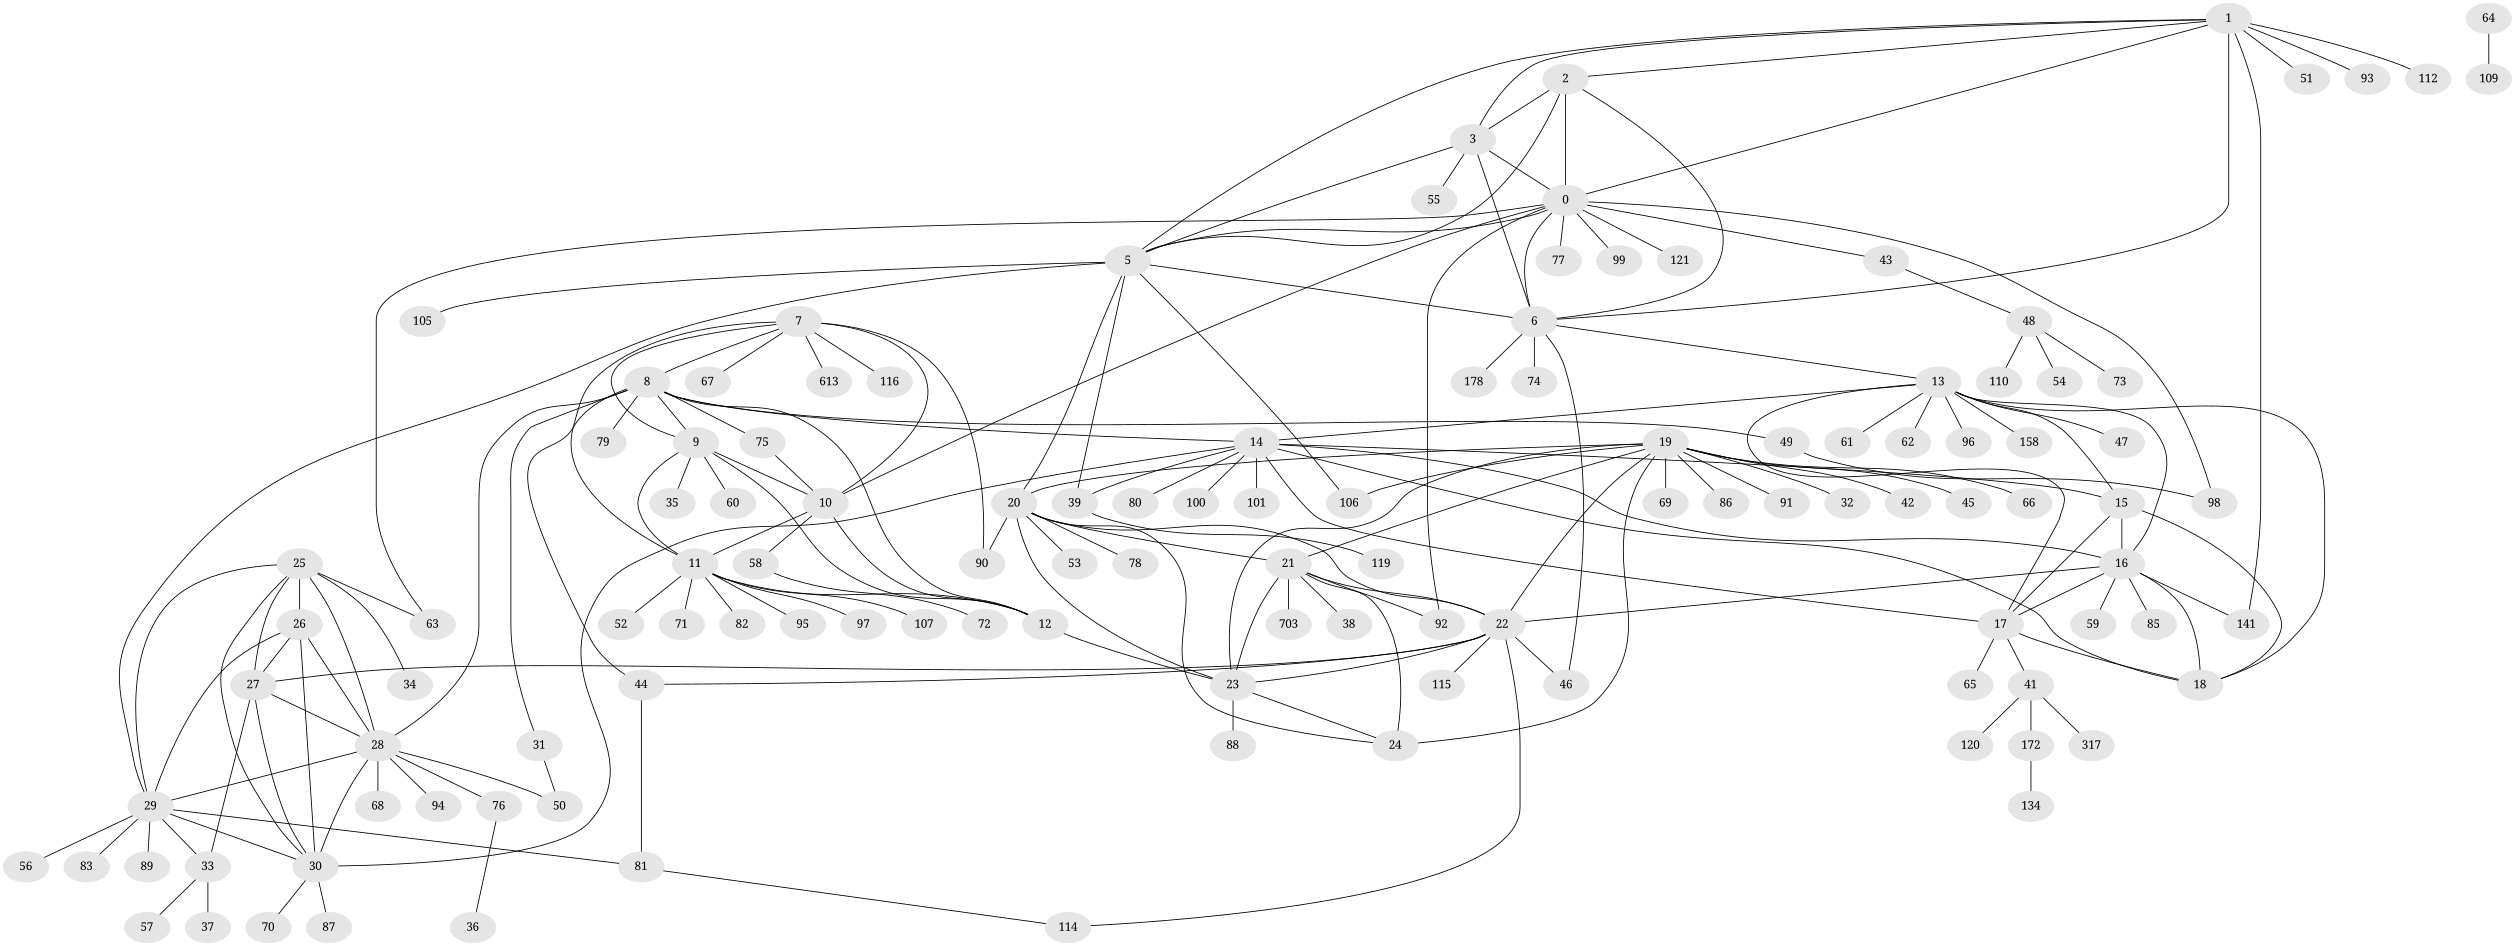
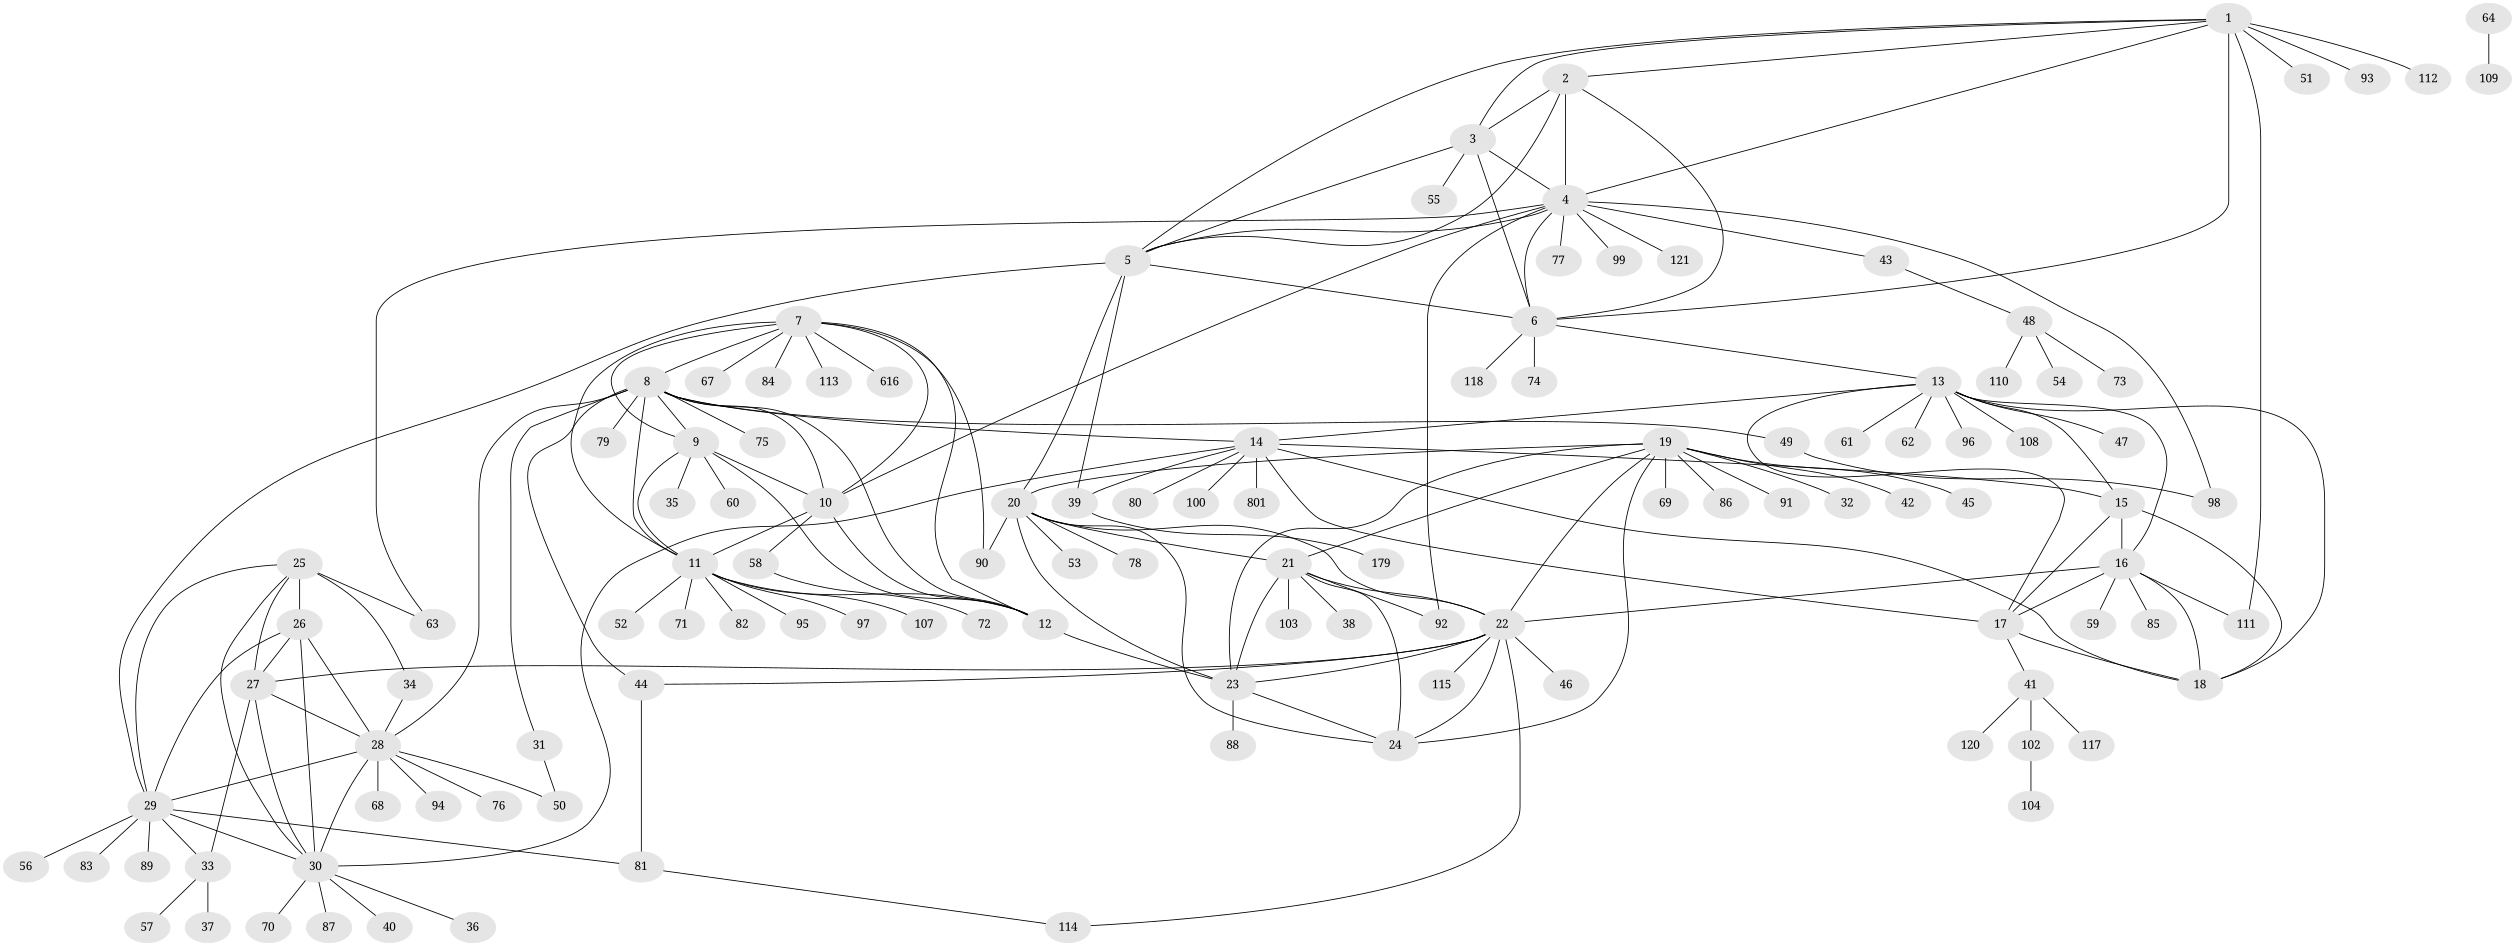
(1566, 200) -> (1566, 200)
(423, 322) -> none
none -> (768, 382)
(829, 382) -> (829, 382)
(890, 382) -> (890, 382)
(1474, 382) -> (1474, 382)
(2029, 443) -> (2029, 443)
none -> (951, 452)
(794, 473) -> (783, 420)
(1583, 482) -> none
none -> (634, 486)
(1257, 503) -> (1257, 503)
(1349, 503) -> none
(2029, 503) -> none
(1685, 529) -> none
(1381, 564) -> (1381, 564)
(1289, 625) -> (1289, 625)
(2246, 625) -> (2246, 625)
(348, 651) -> (394, 715)
(1970, 685) -> none
none -> (1471, 701)
(2031, 746) -> (2031, 746)
(2092, 746) -> (2092, 746)
(2031, 806) -> (2031, 806)
(486, 867) -> (394, 897)
none -> (390, 928)
